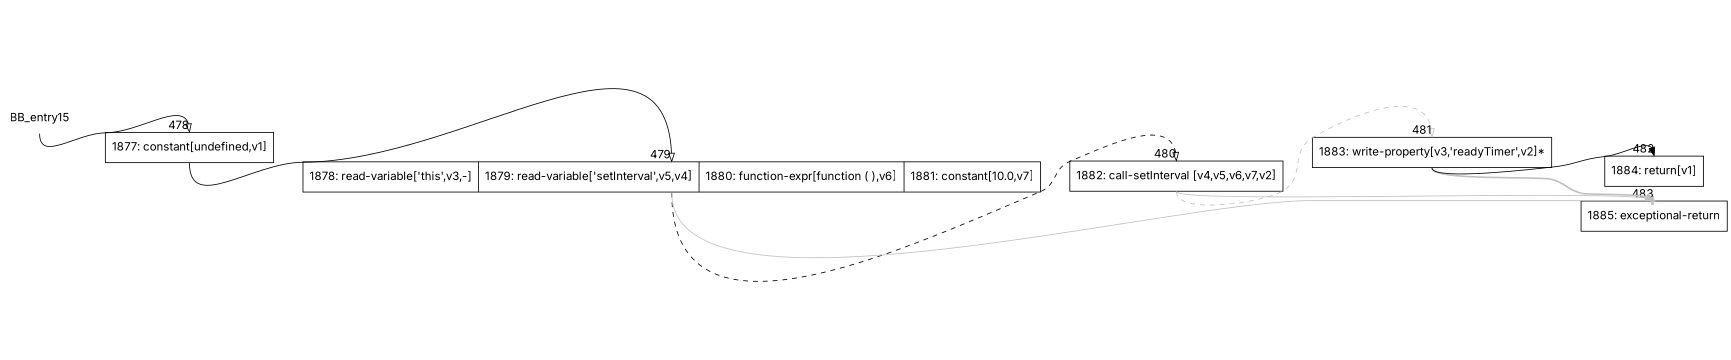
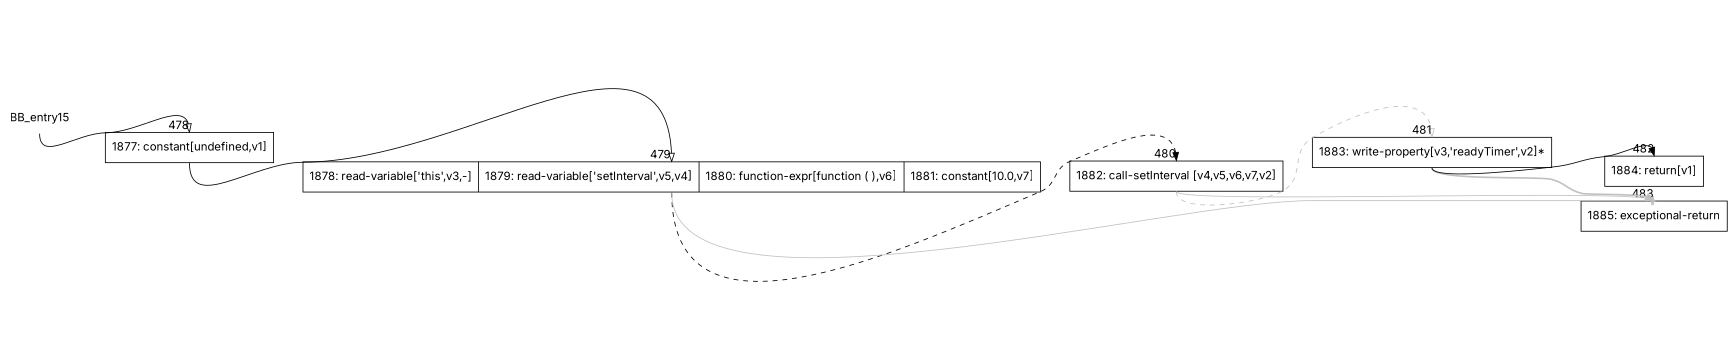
(912, 244) -> (912, 244)
